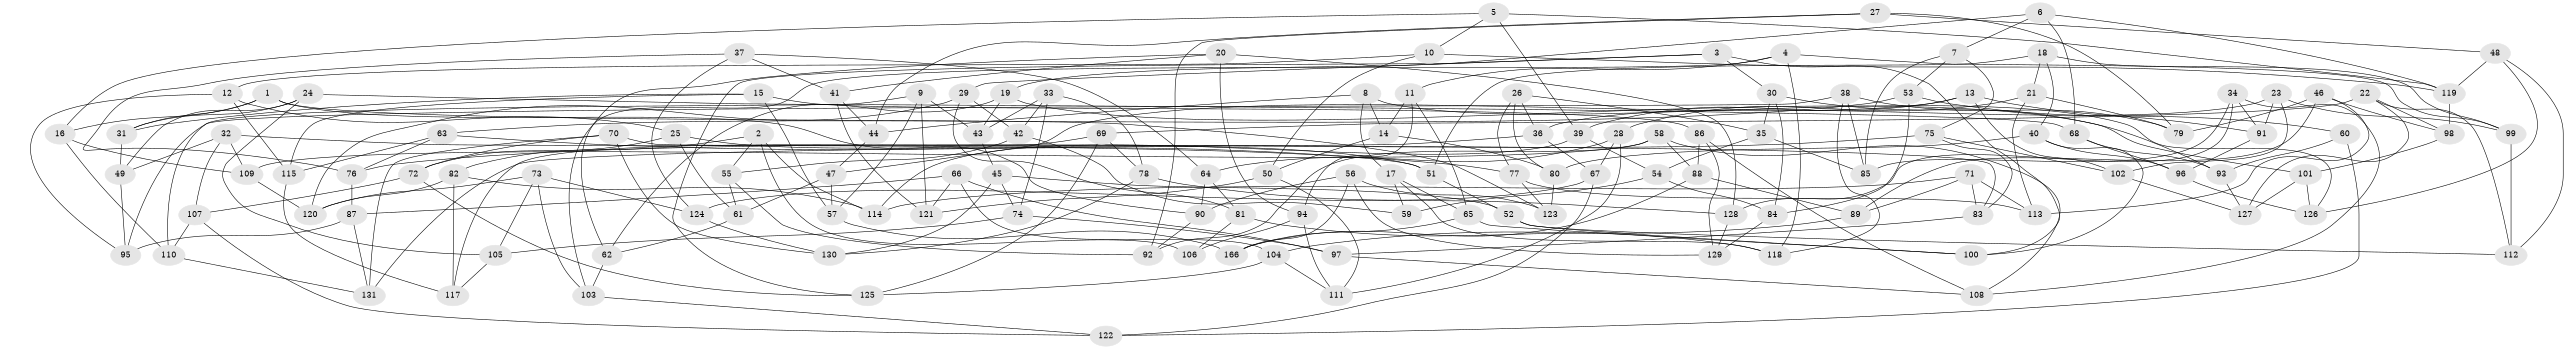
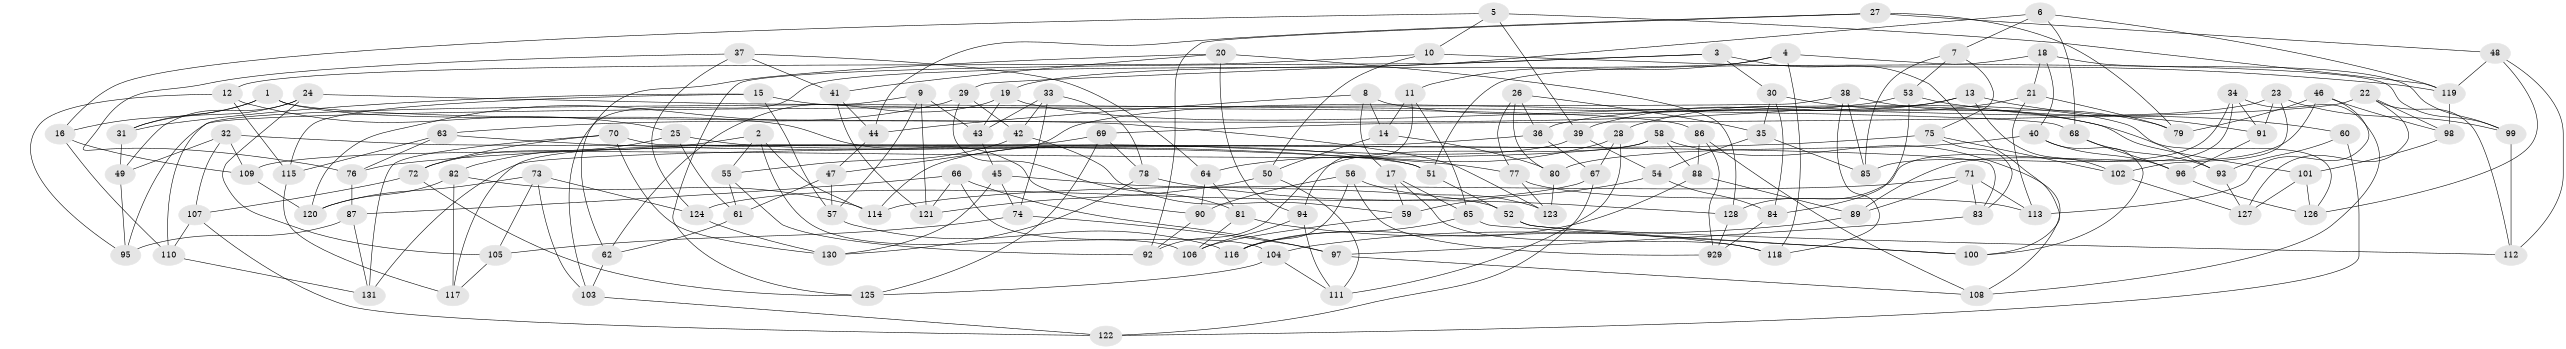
none -> (1291, 230)
(1232, 255) -> (1232, 255)
(1715, 255) -> (1715, 255)
